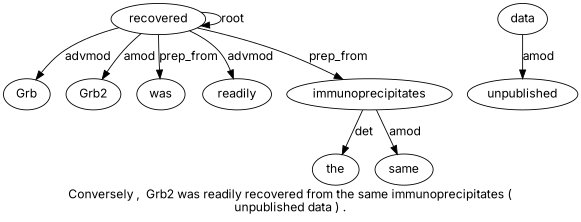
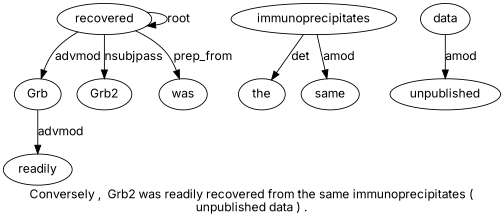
(214, 46) -> (38, 128)
(268, 47) -> none
(140, 57) -> (134, 57)
